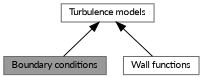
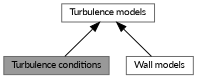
(55, 66) -> (56, 66)
(161, 66) -> (160, 66)
